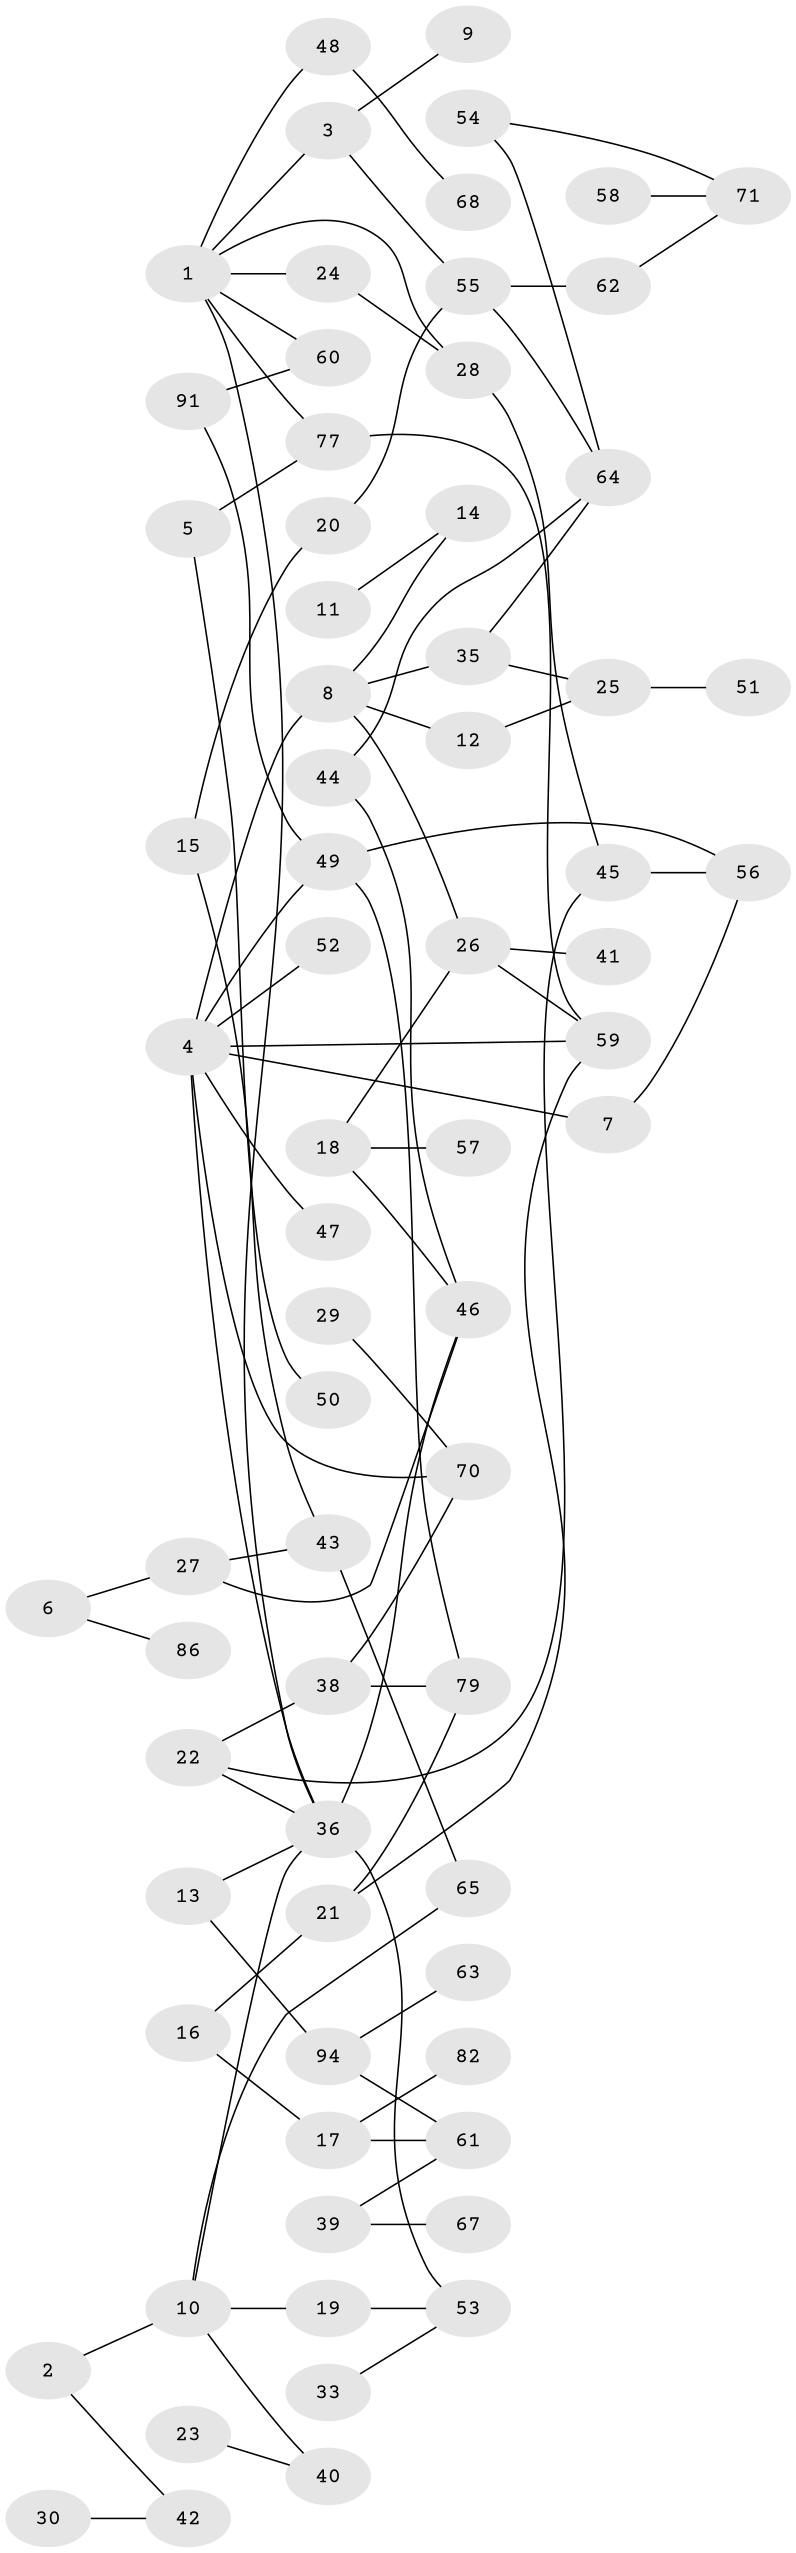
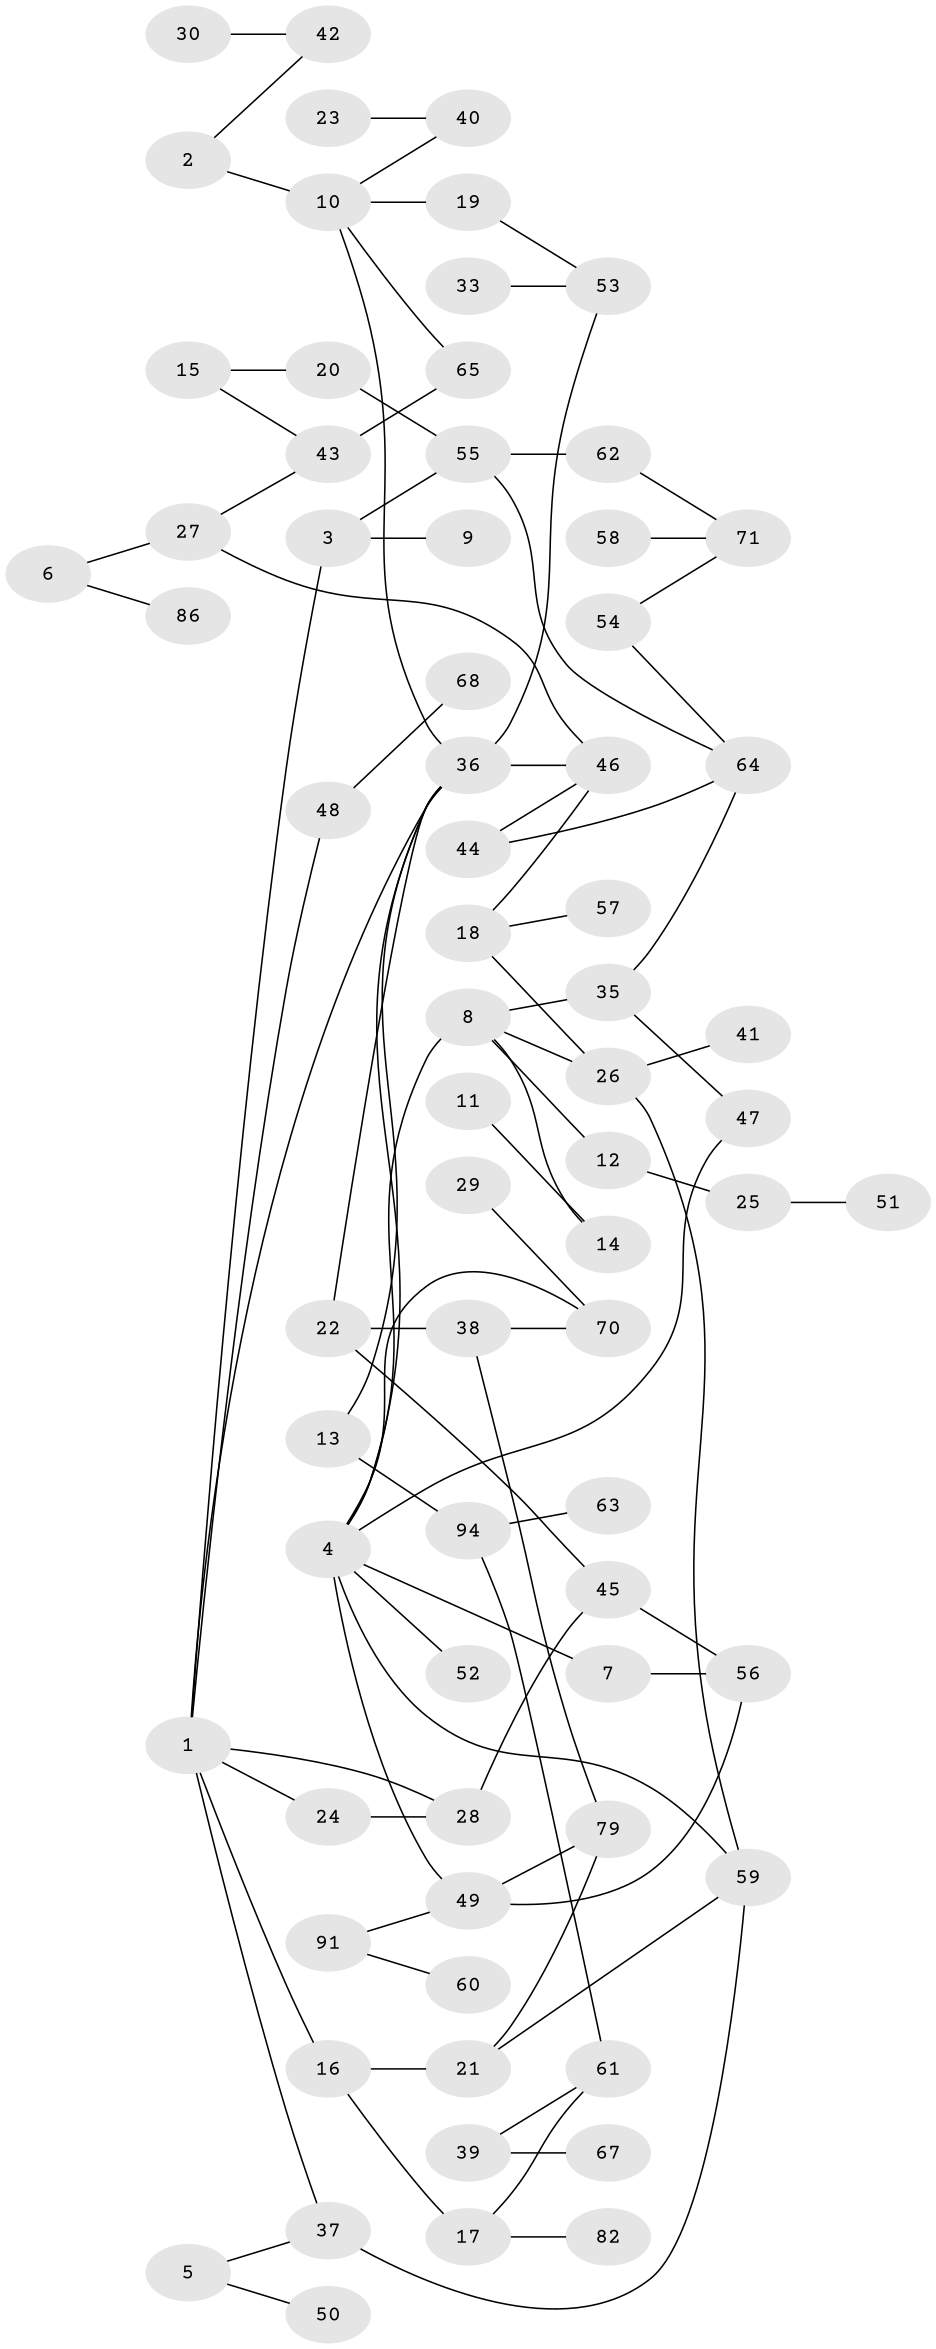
(258, 316) -> (254, 1909)
(328, 442) -> (328, 2231)
(538, 672) -> (670, 1047)
